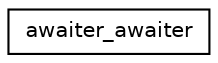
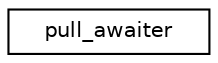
(109, 32) -> (109, 32)
